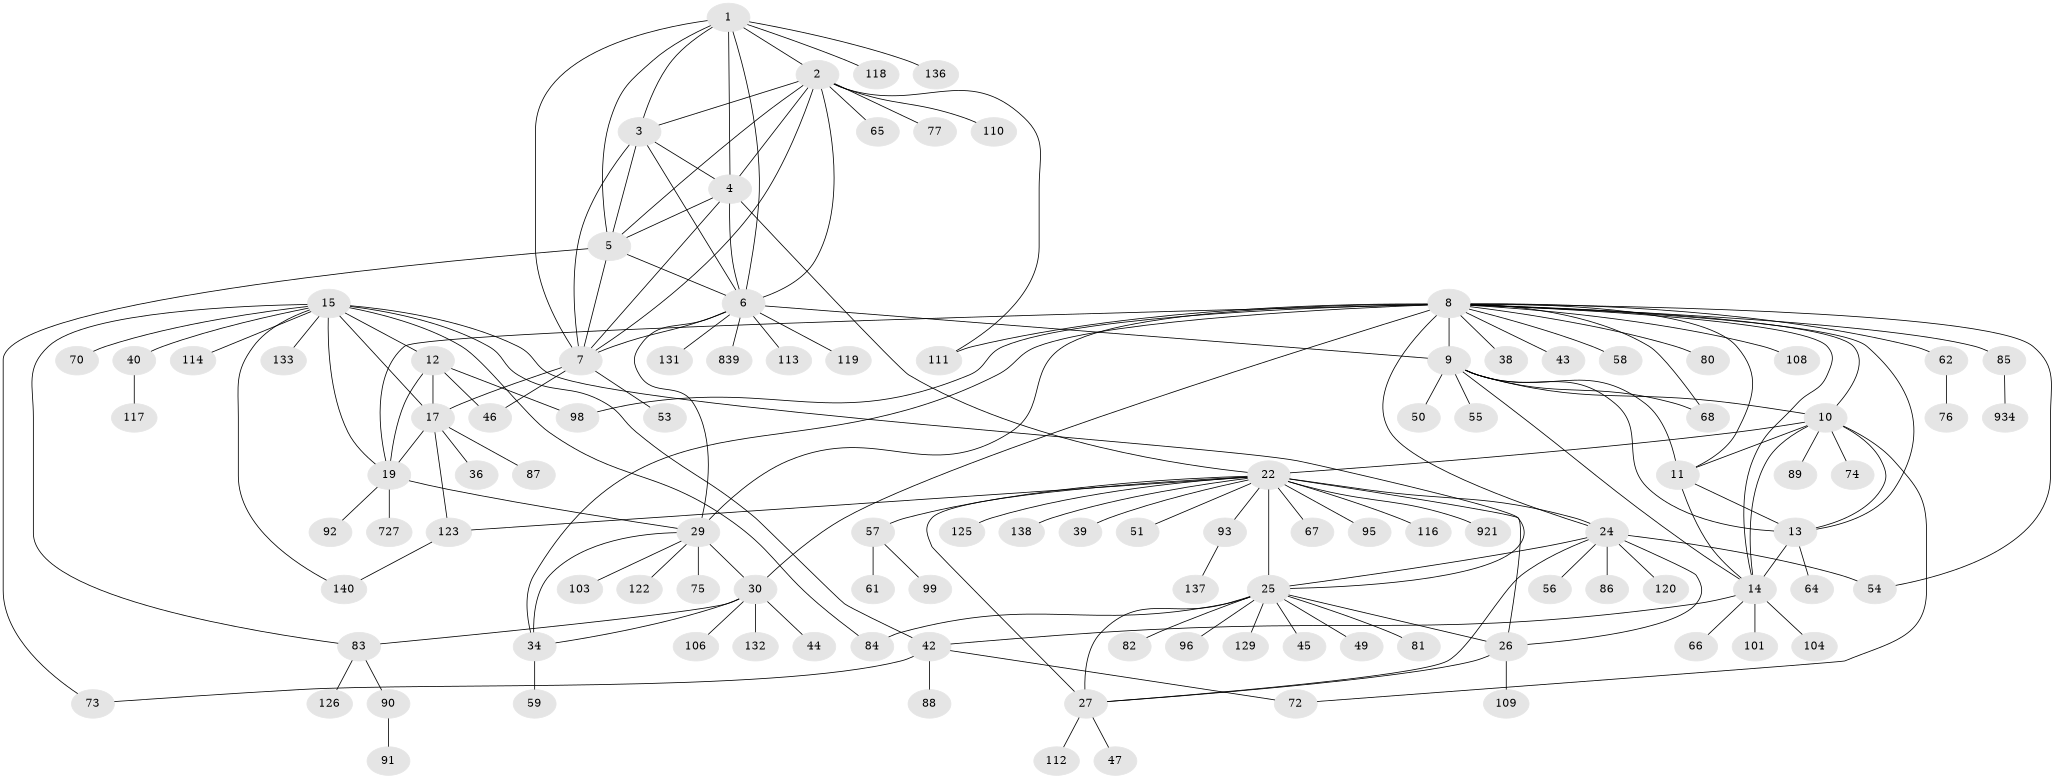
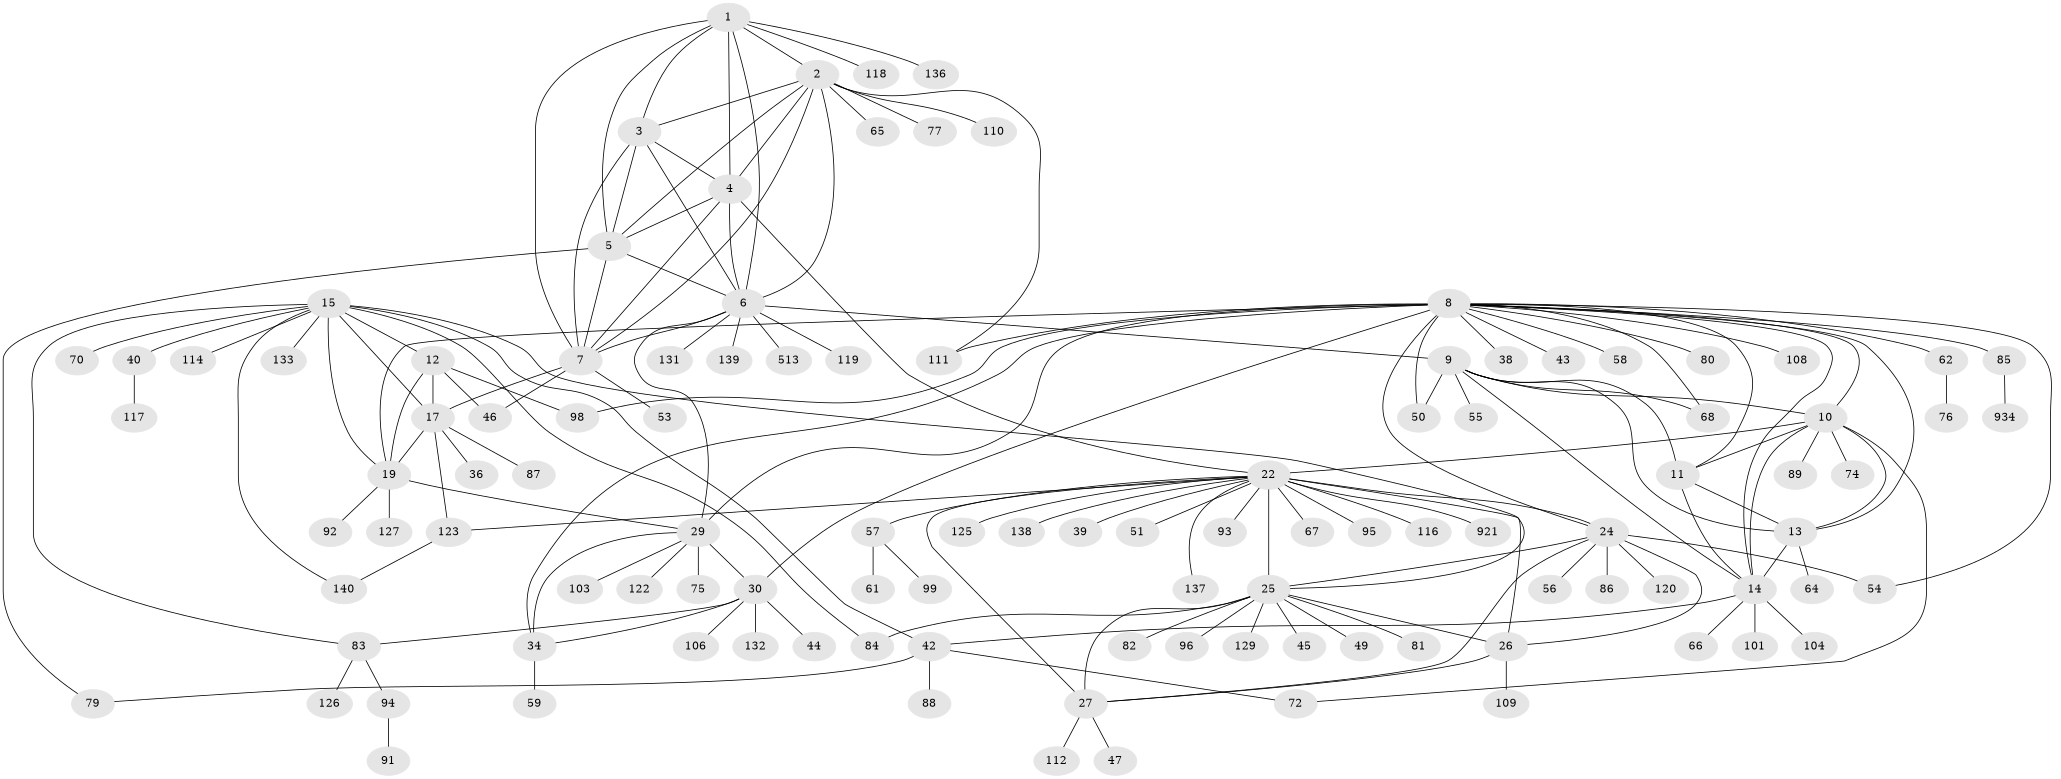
(1449, 332) -> (1419, 353)
(729, 361) -> (729, 361)
(789, 361) -> (789, 361)
(389, 532) -> (389, 532)
(1210, 561) -> (1198, 515)
(93, 704) -> (93, 704)
(388, 704) -> (388, 704)
